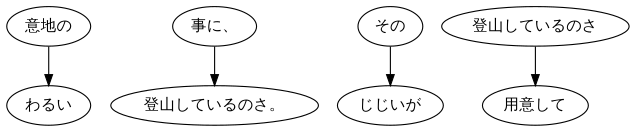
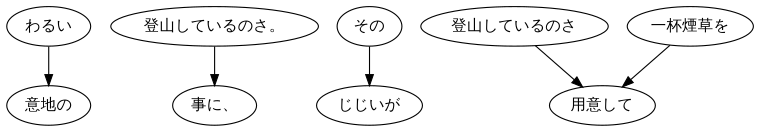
none -> (690, 26)
(49, 61) -> (49, 61)
(215, 61) -> (215, 61)
